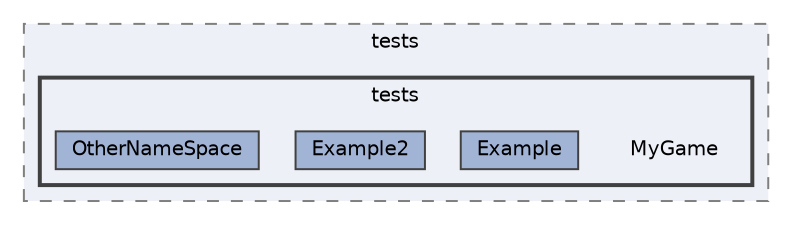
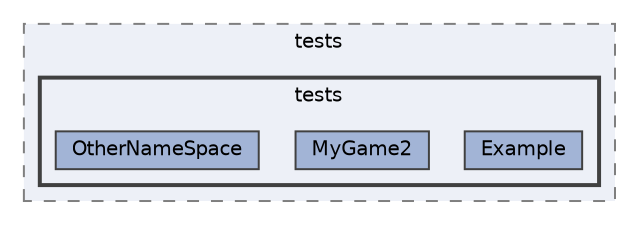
(360, 150) -> (362, 150)
(675, 150) -> none
